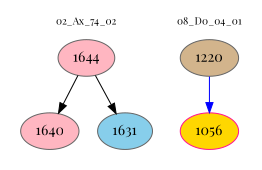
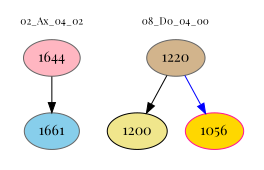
(86, 22) -> (52, 22)
(209, 22) -> (176, 22)
(50, 131) -> none
(125, 131) -> (52, 131)
none -> (137, 131)
